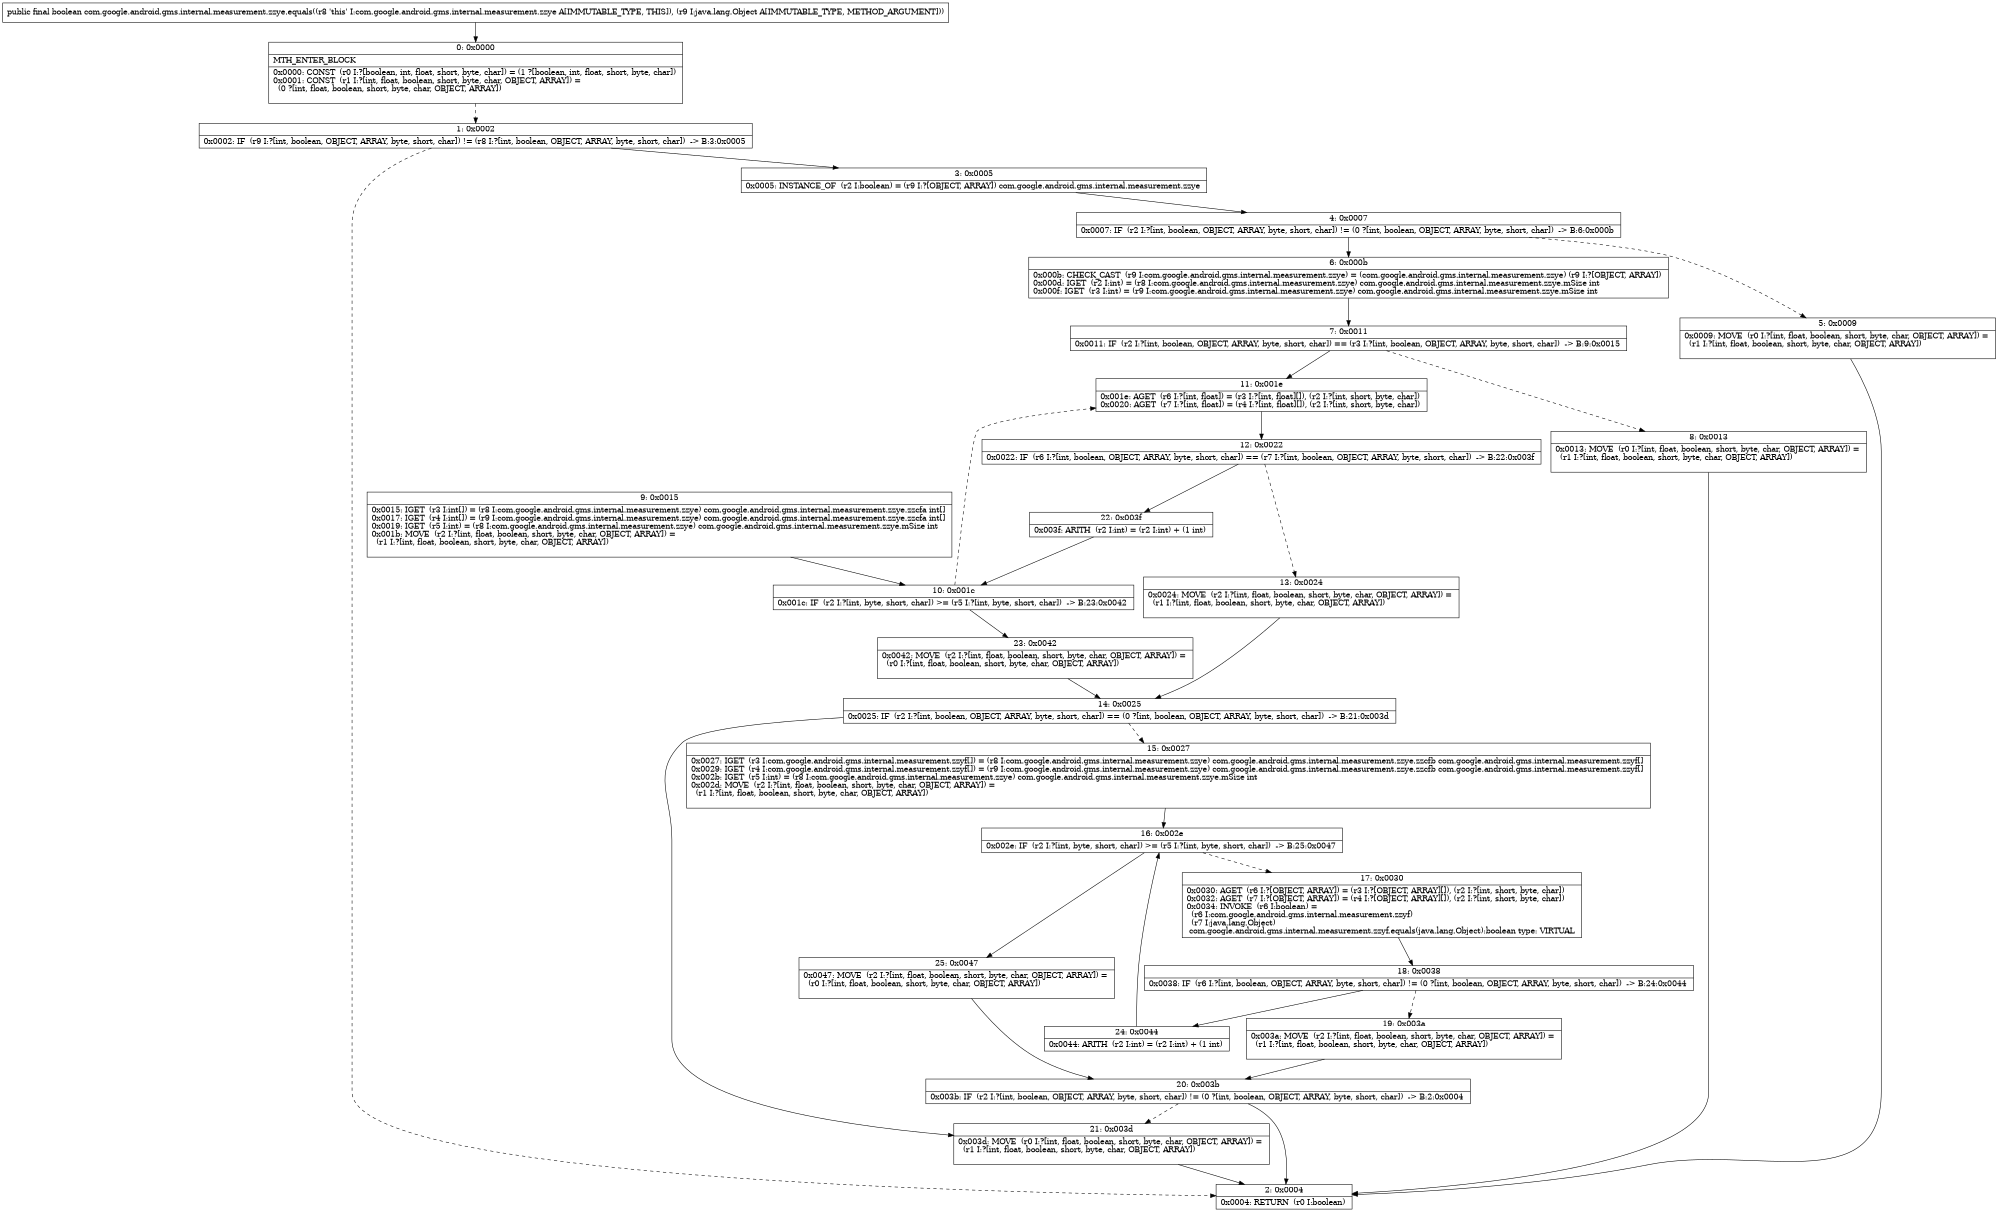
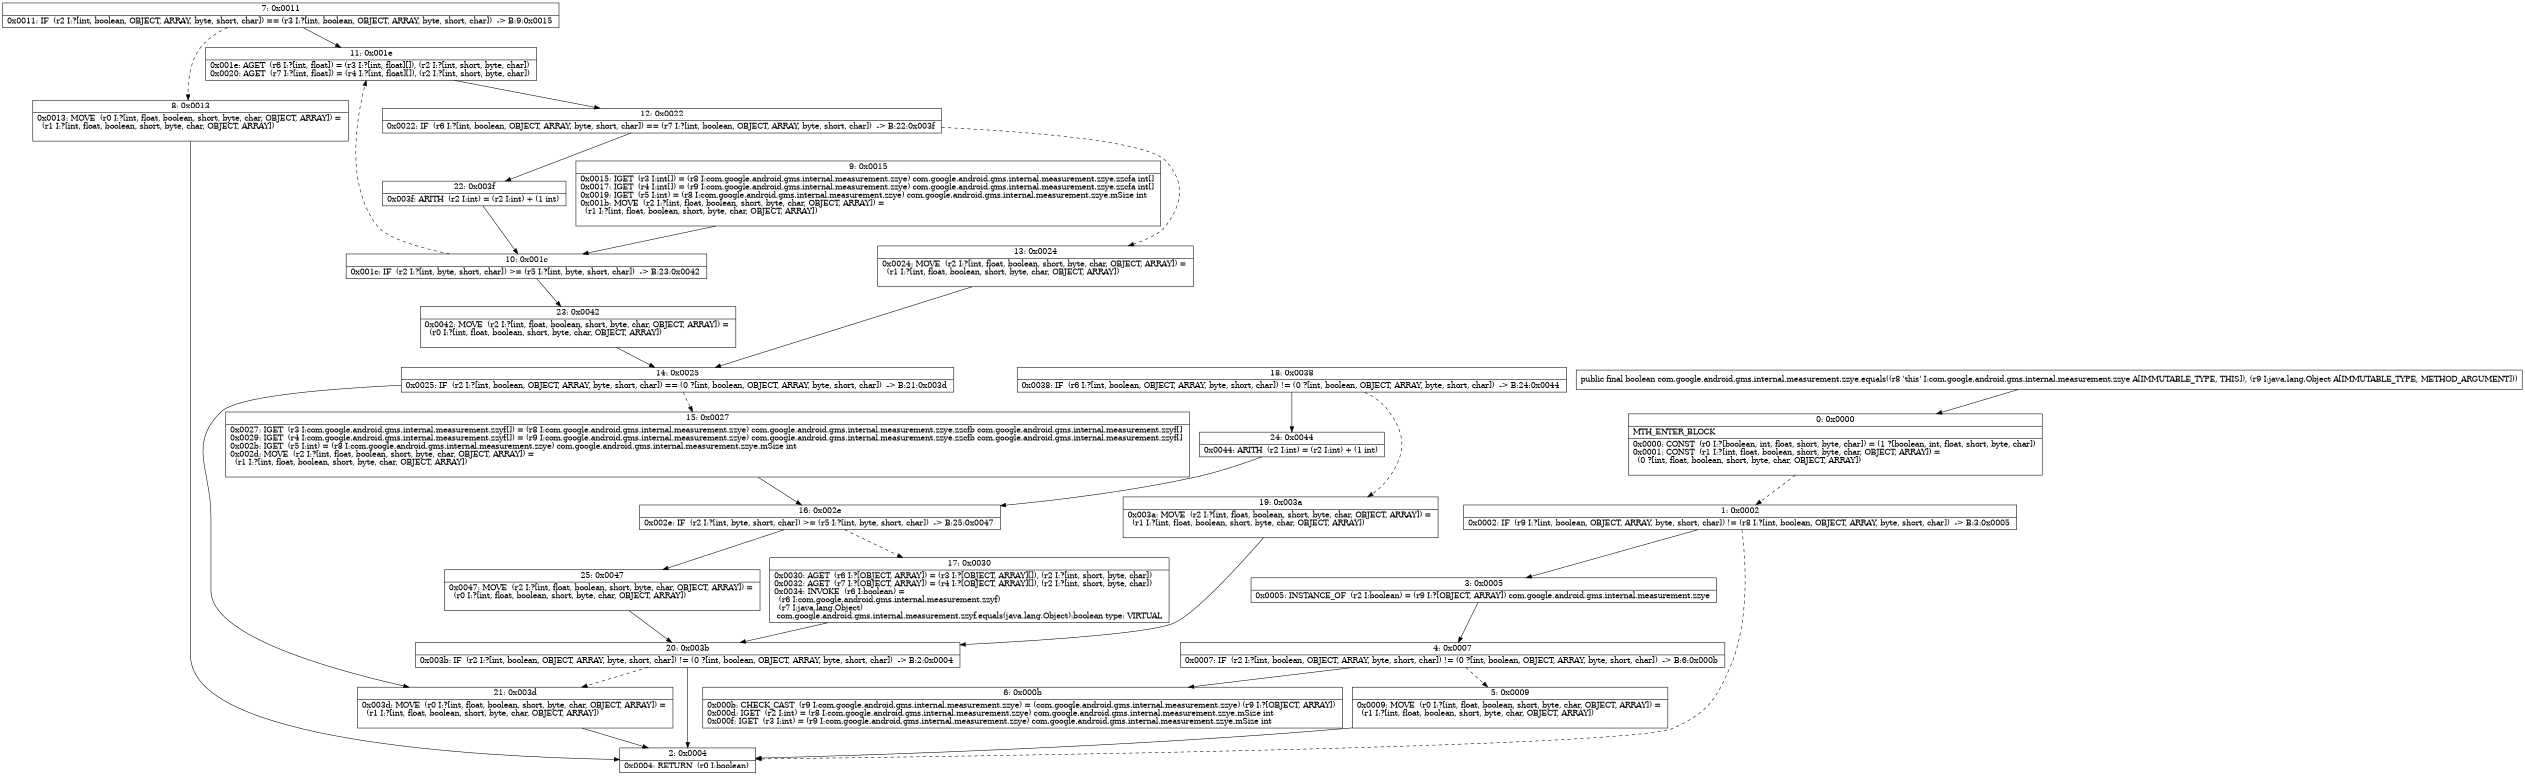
(1349, 309) -> none
(1404, 949) -> (787, 632)
